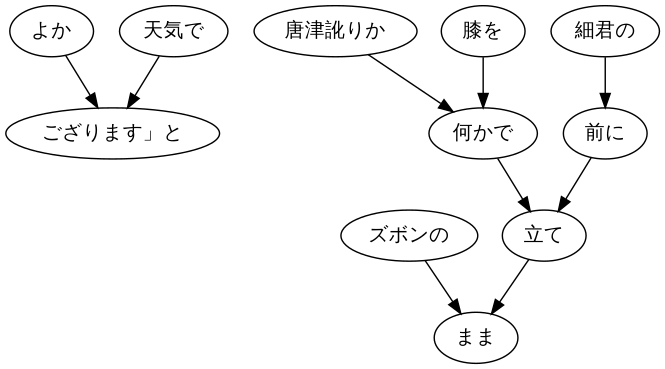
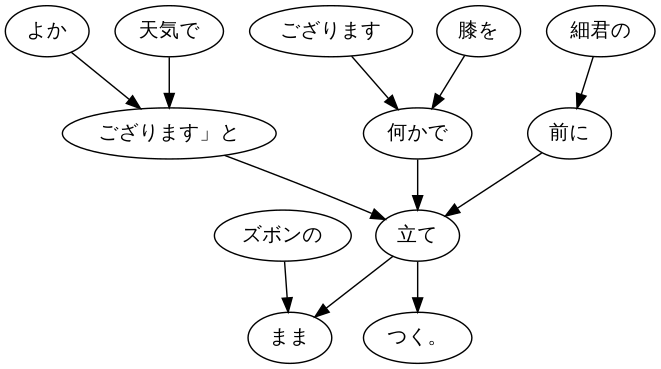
(336, 31) -> (331, 31)
none -> (298, 184)
none -> (418, 338)
